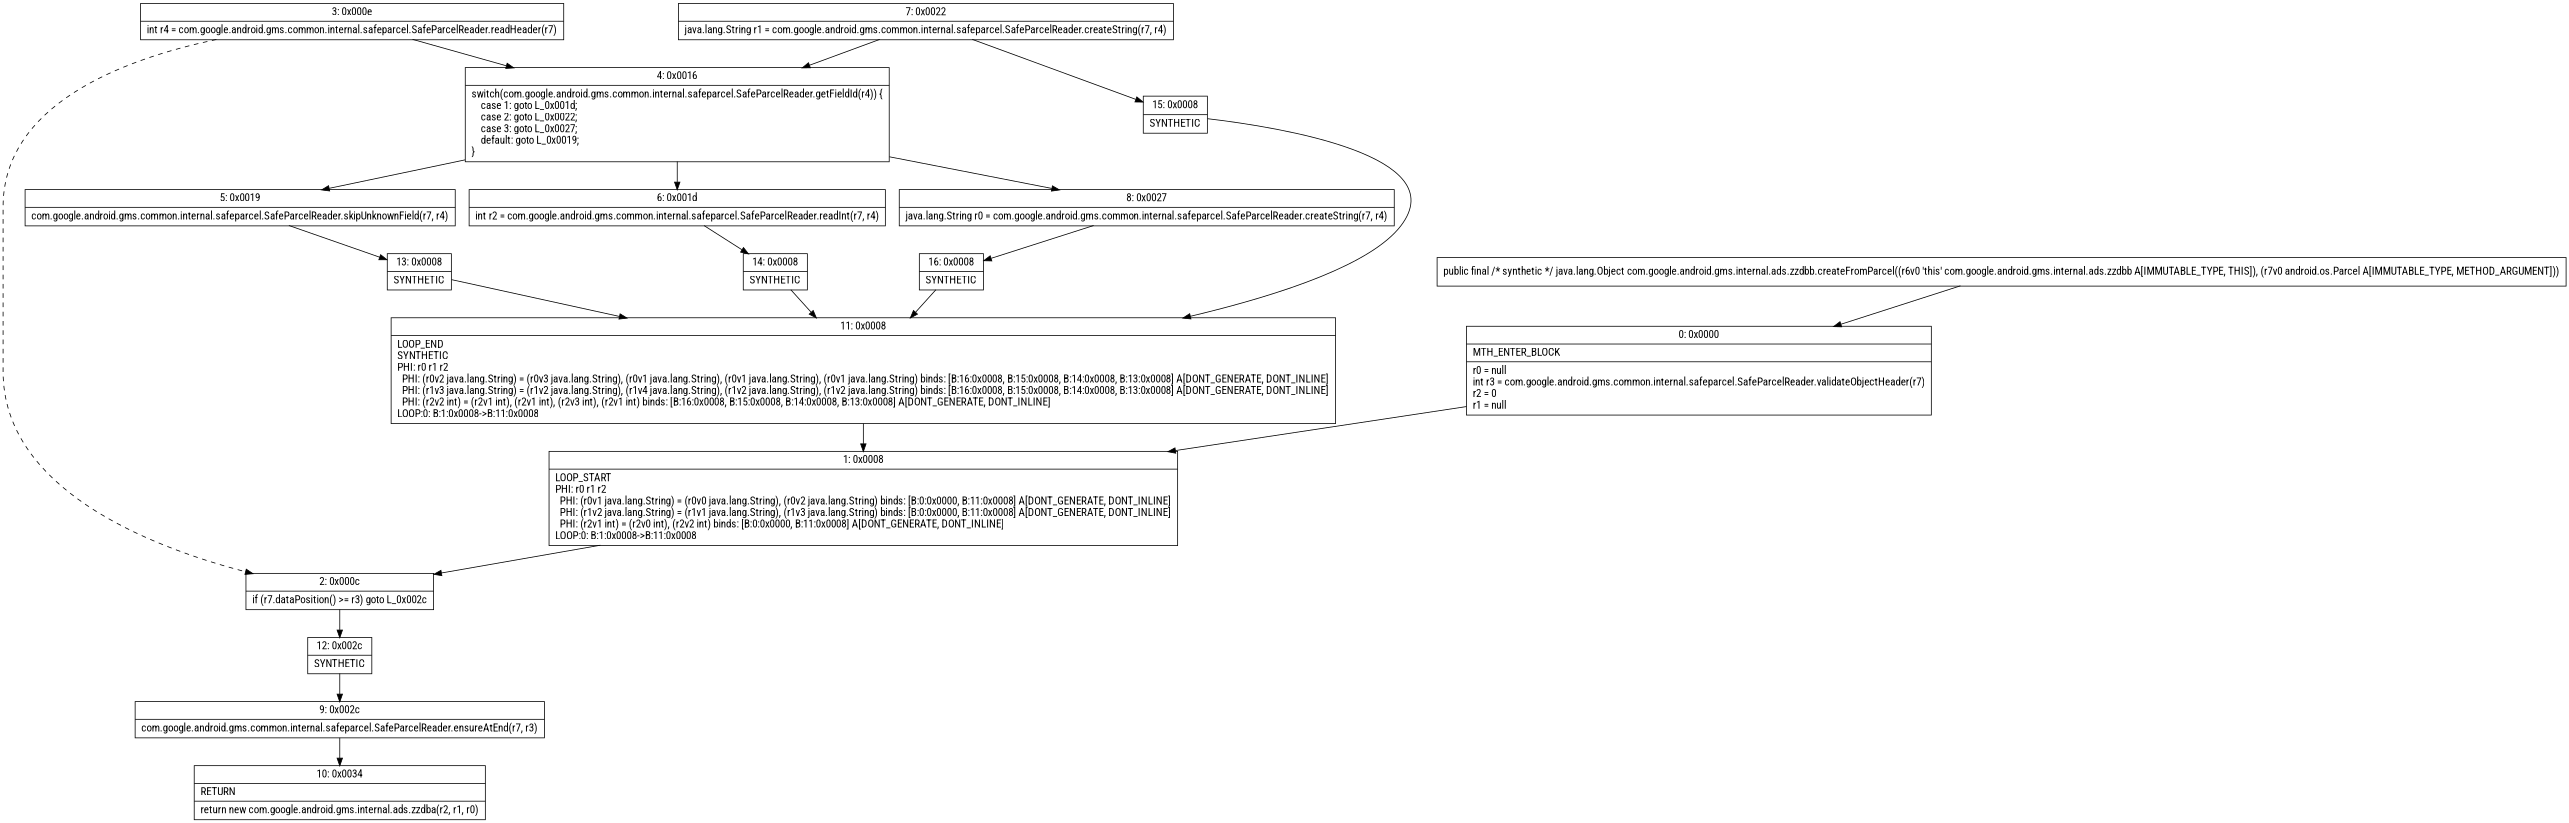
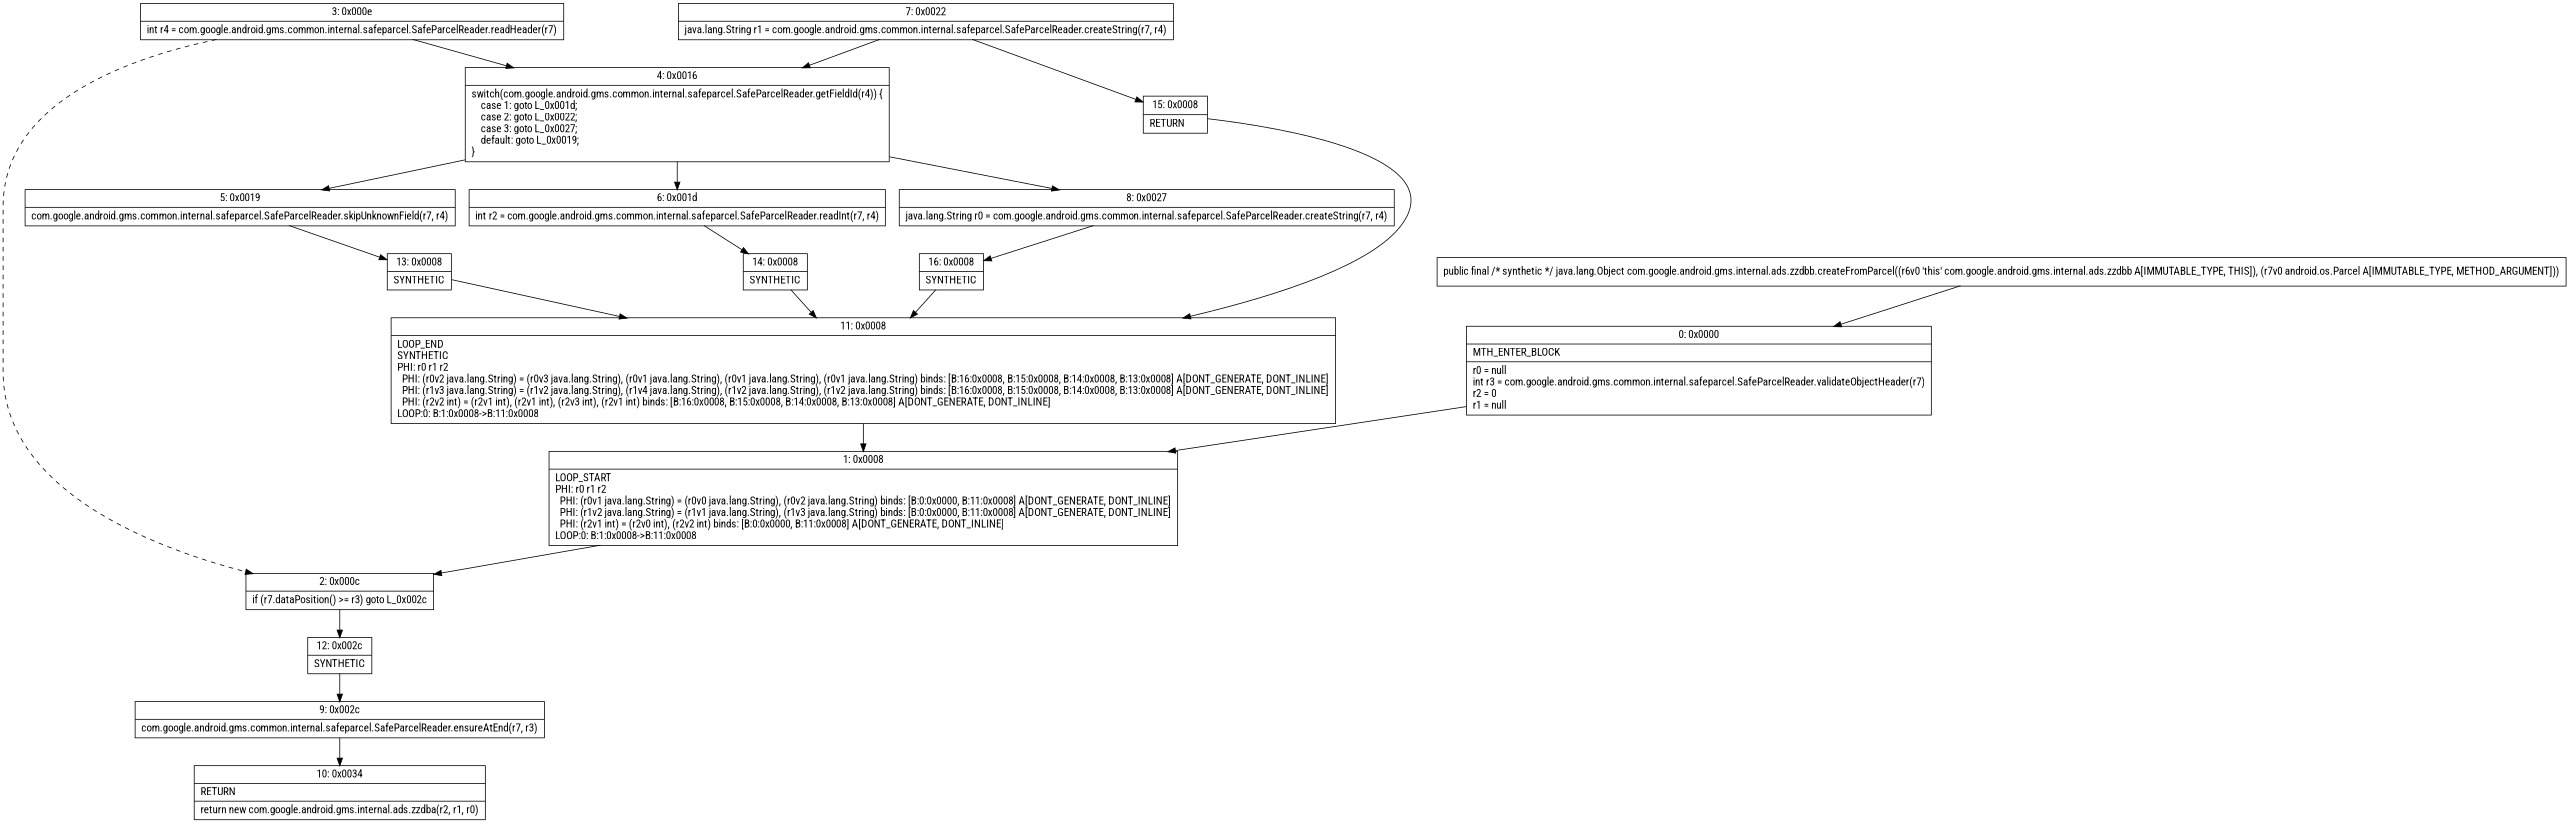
(1175, 124) -> (1167, 124)
